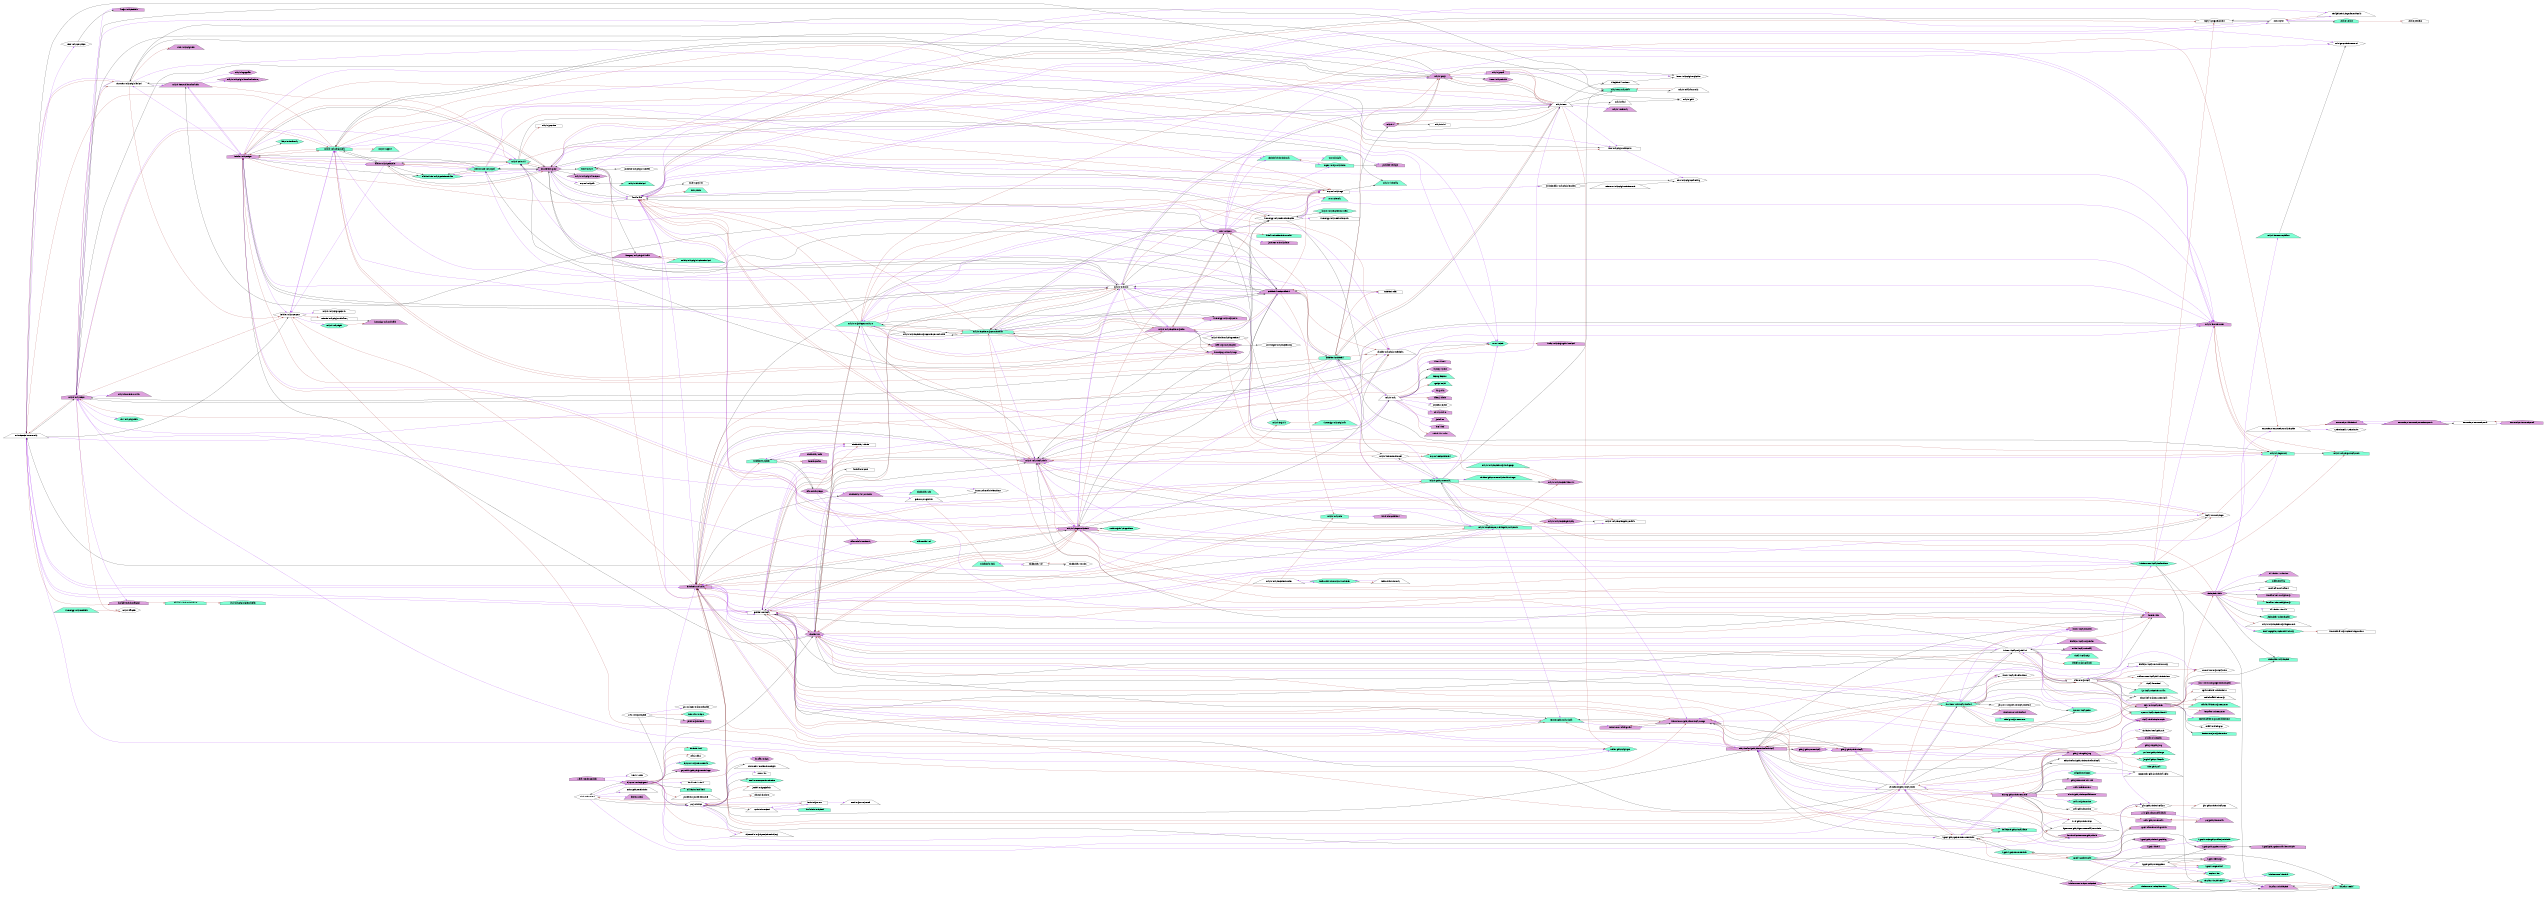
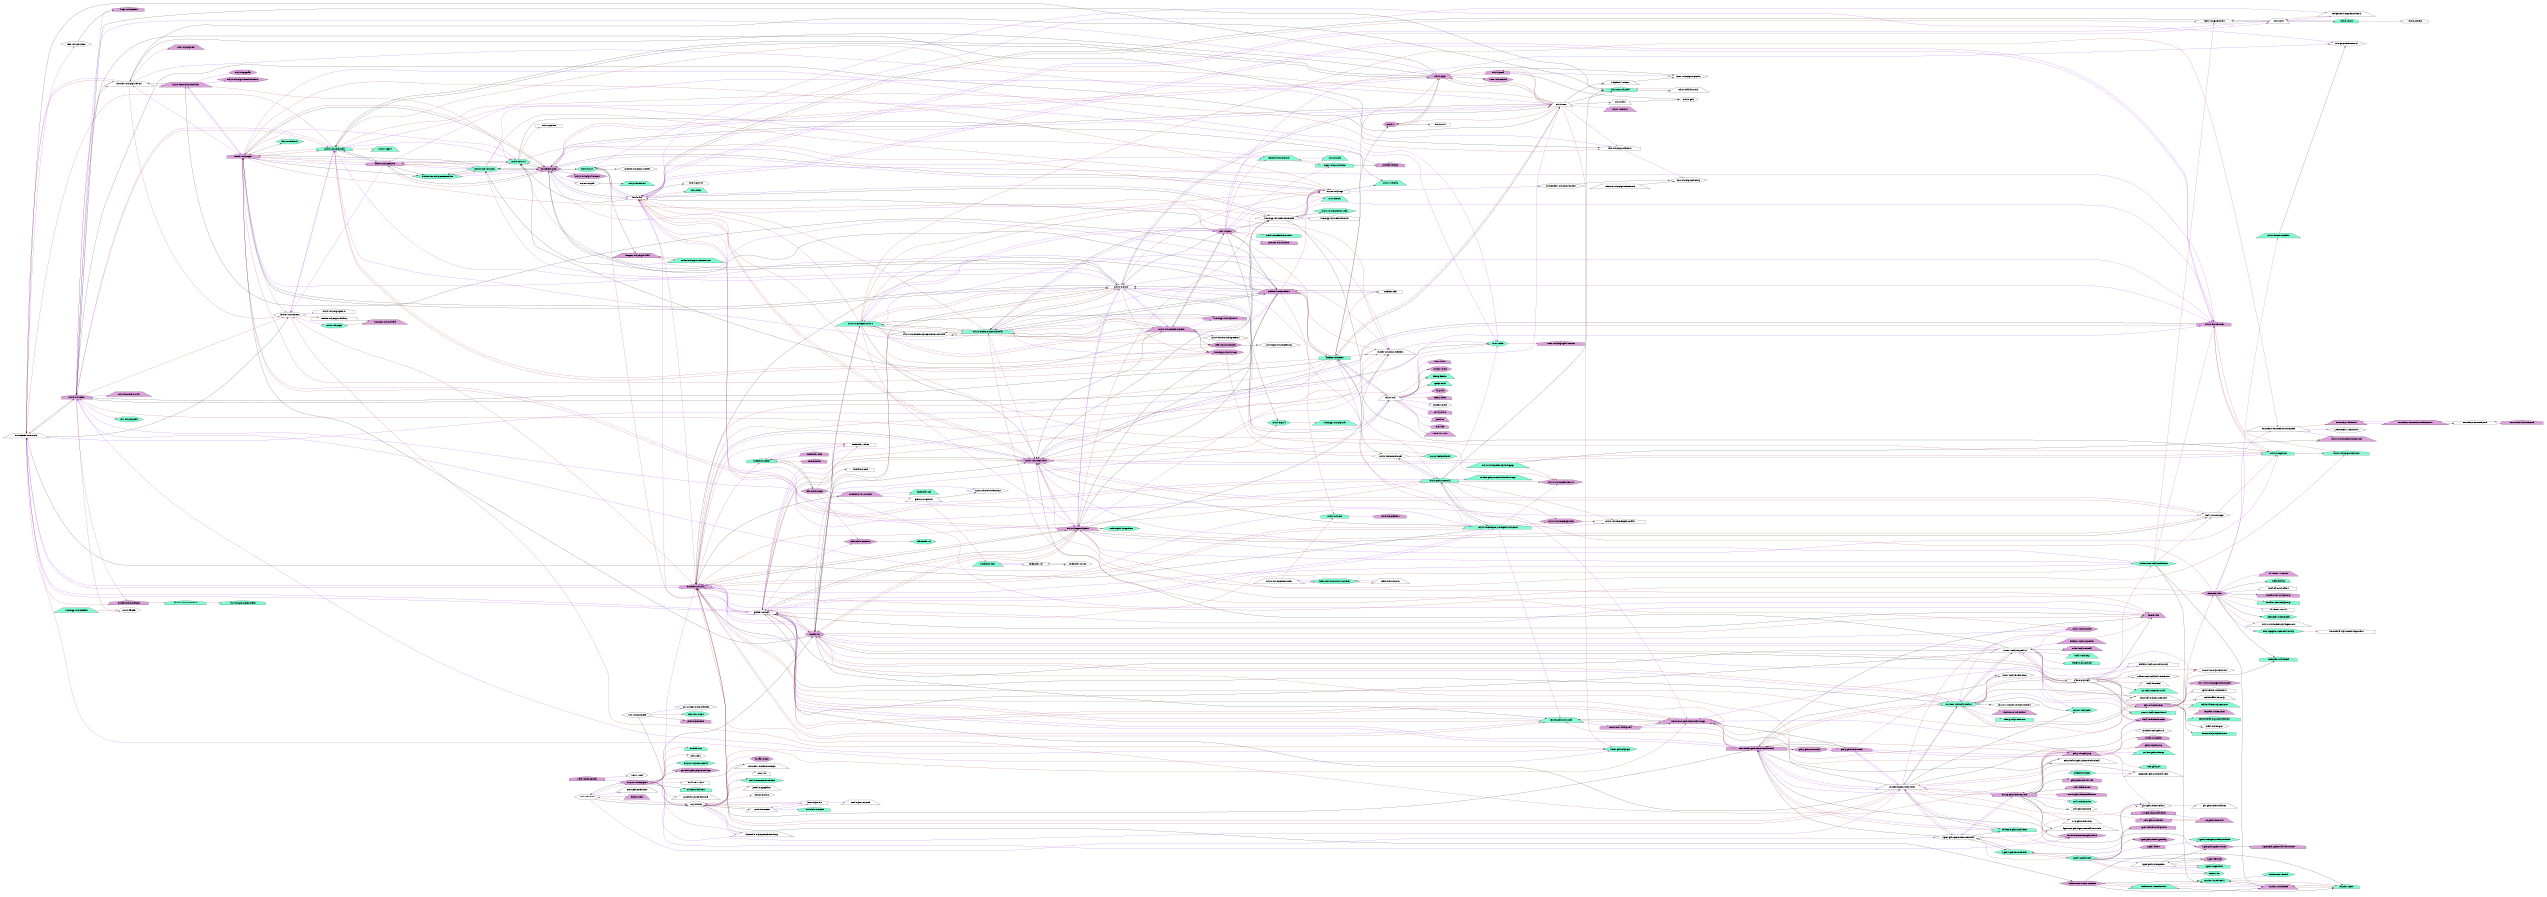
none -> (1093, 383)
none -> (2346, 439)
(2153, 760) -> none
